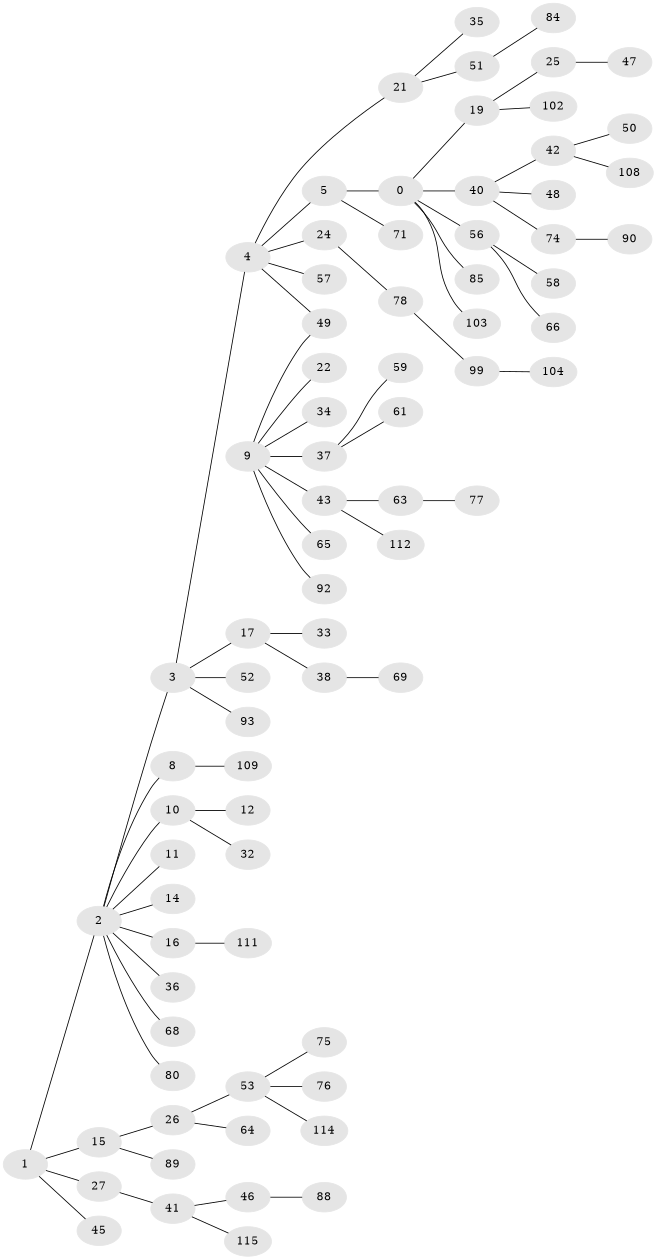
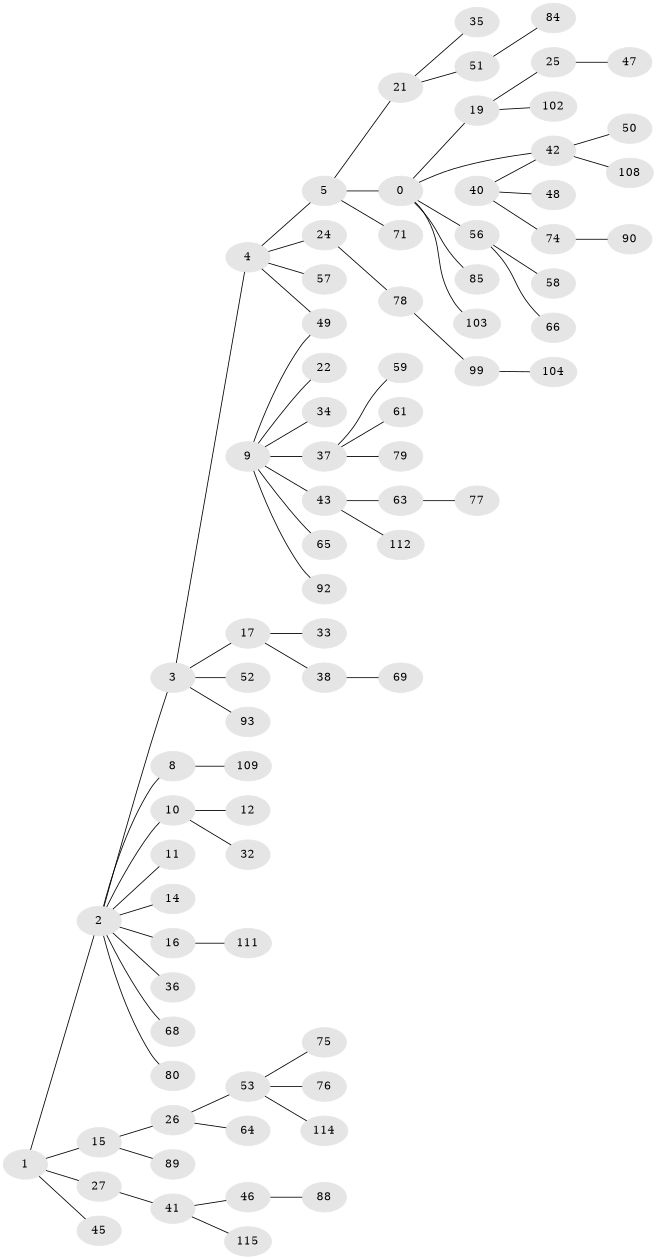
(308, 161) -> (362, 139)
(439, 191) -> (474, 163)
none -> (401, 456)
